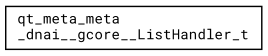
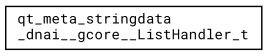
(134, 28) -> (134, 28)
